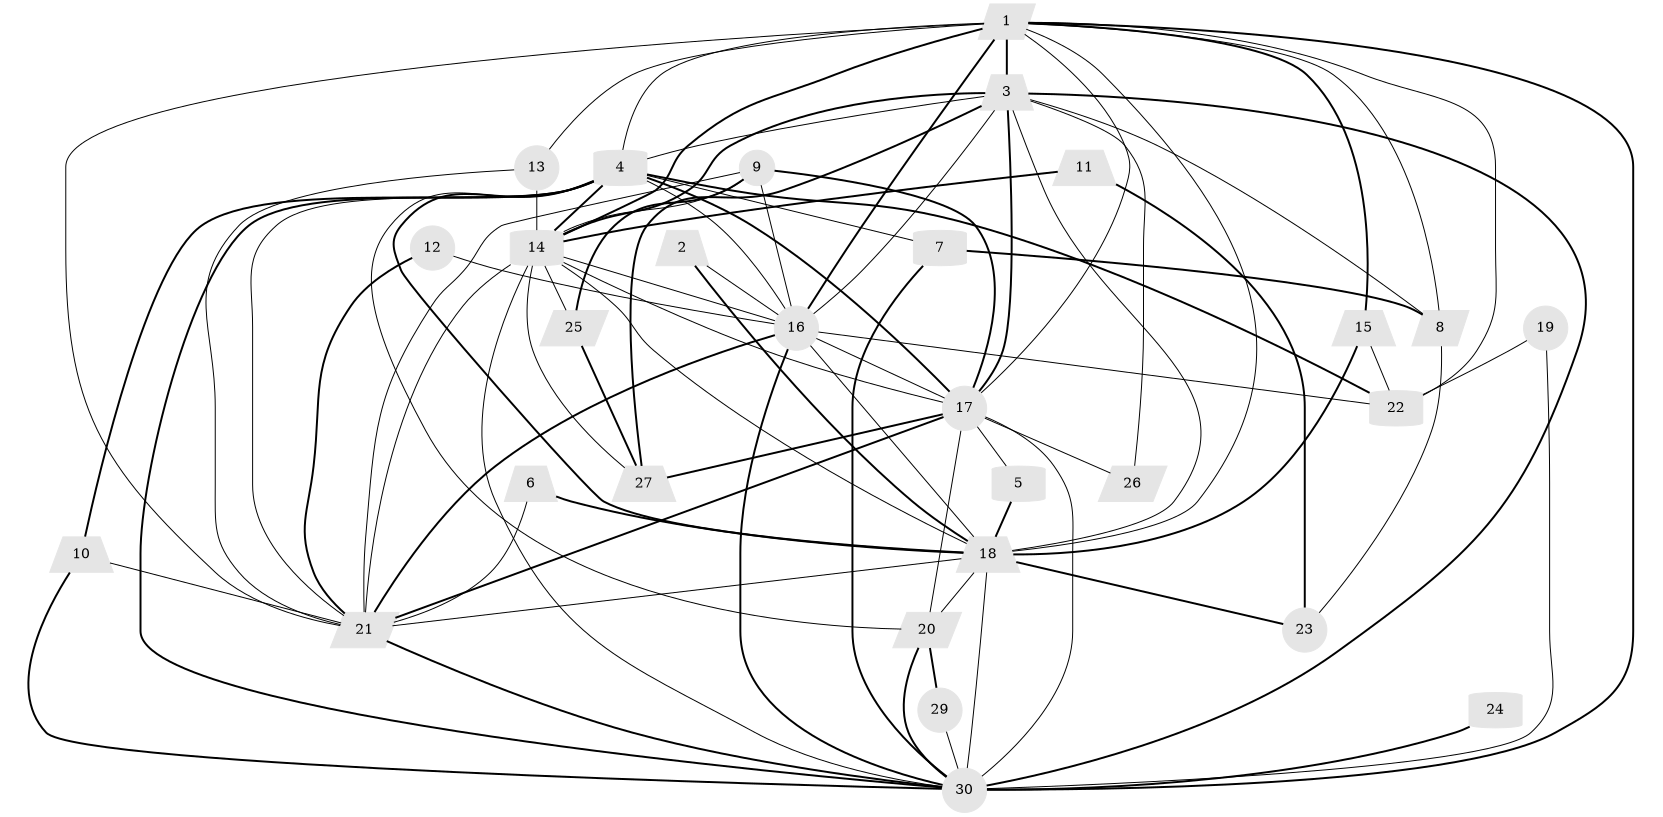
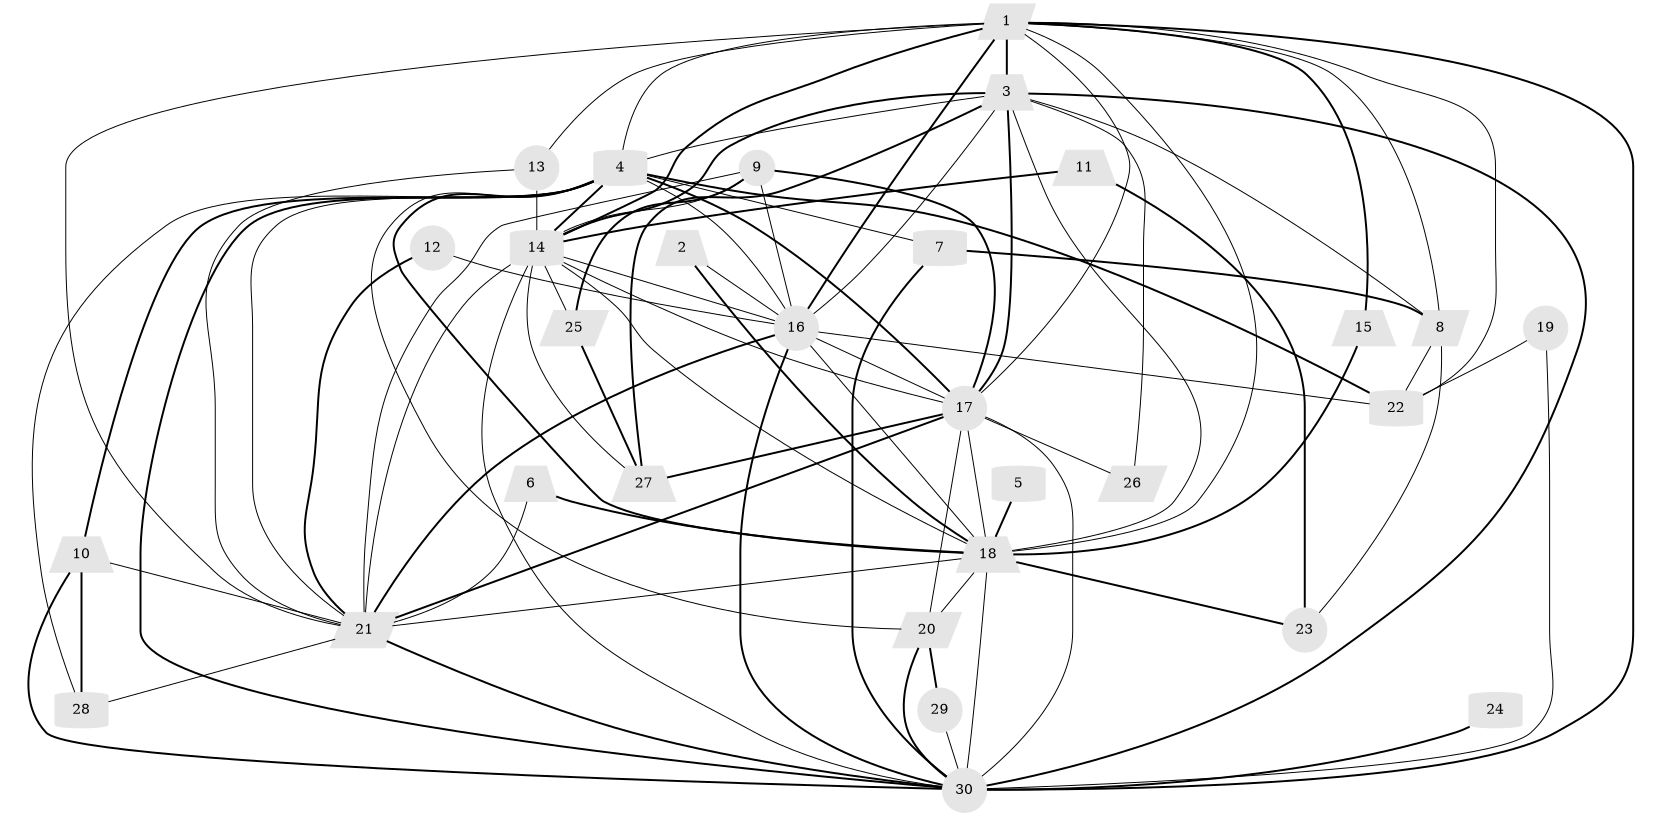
(1380, 368) -> (1418, 368)
(992, 446) -> (977, 484)
none -> (82, 710)
